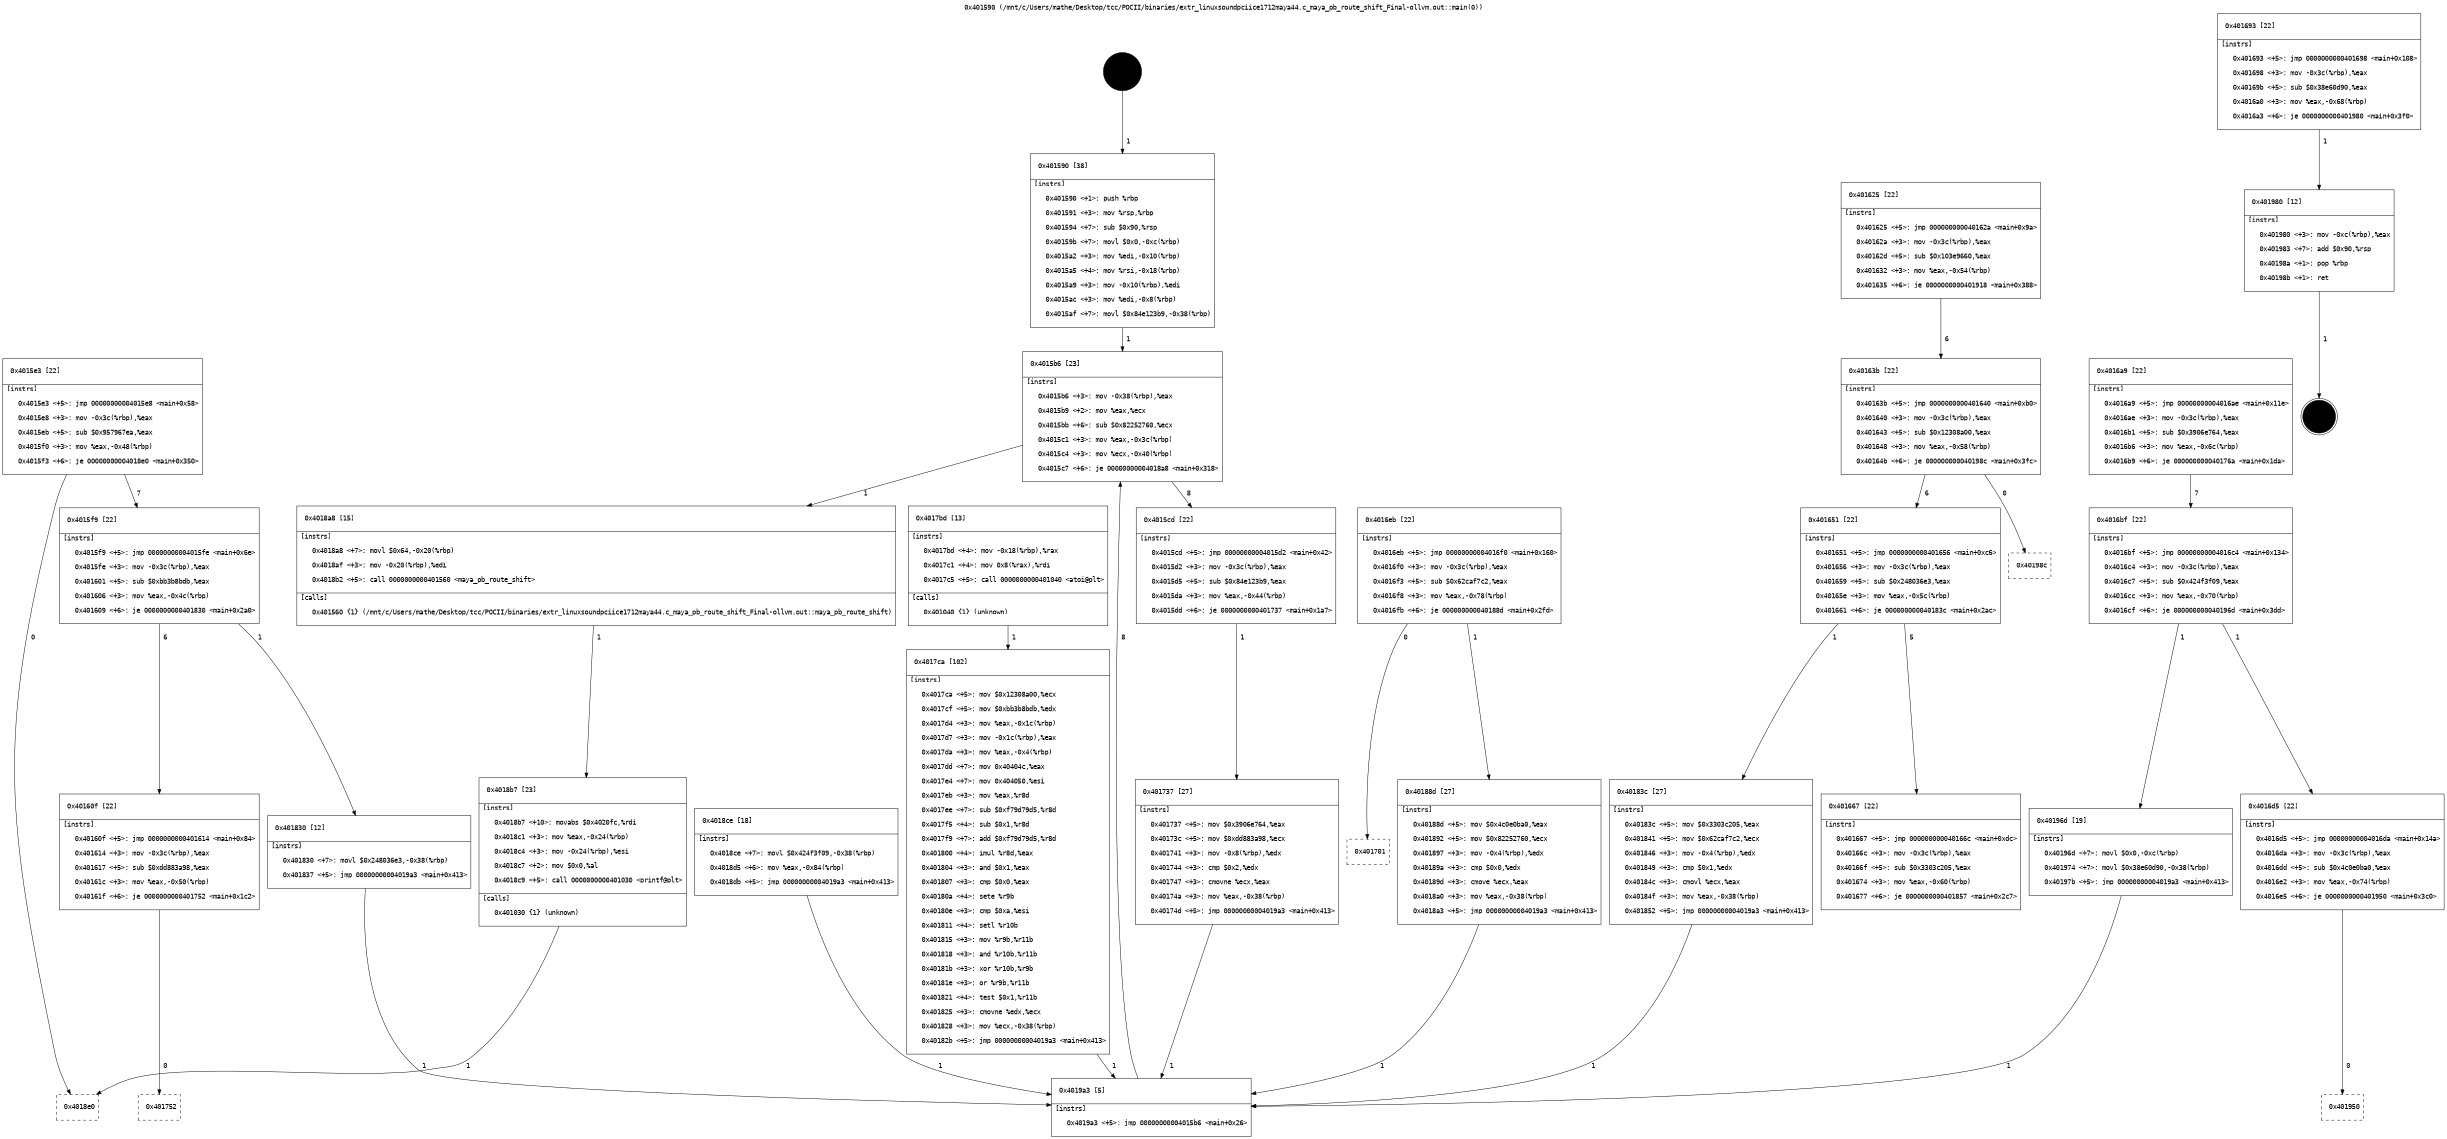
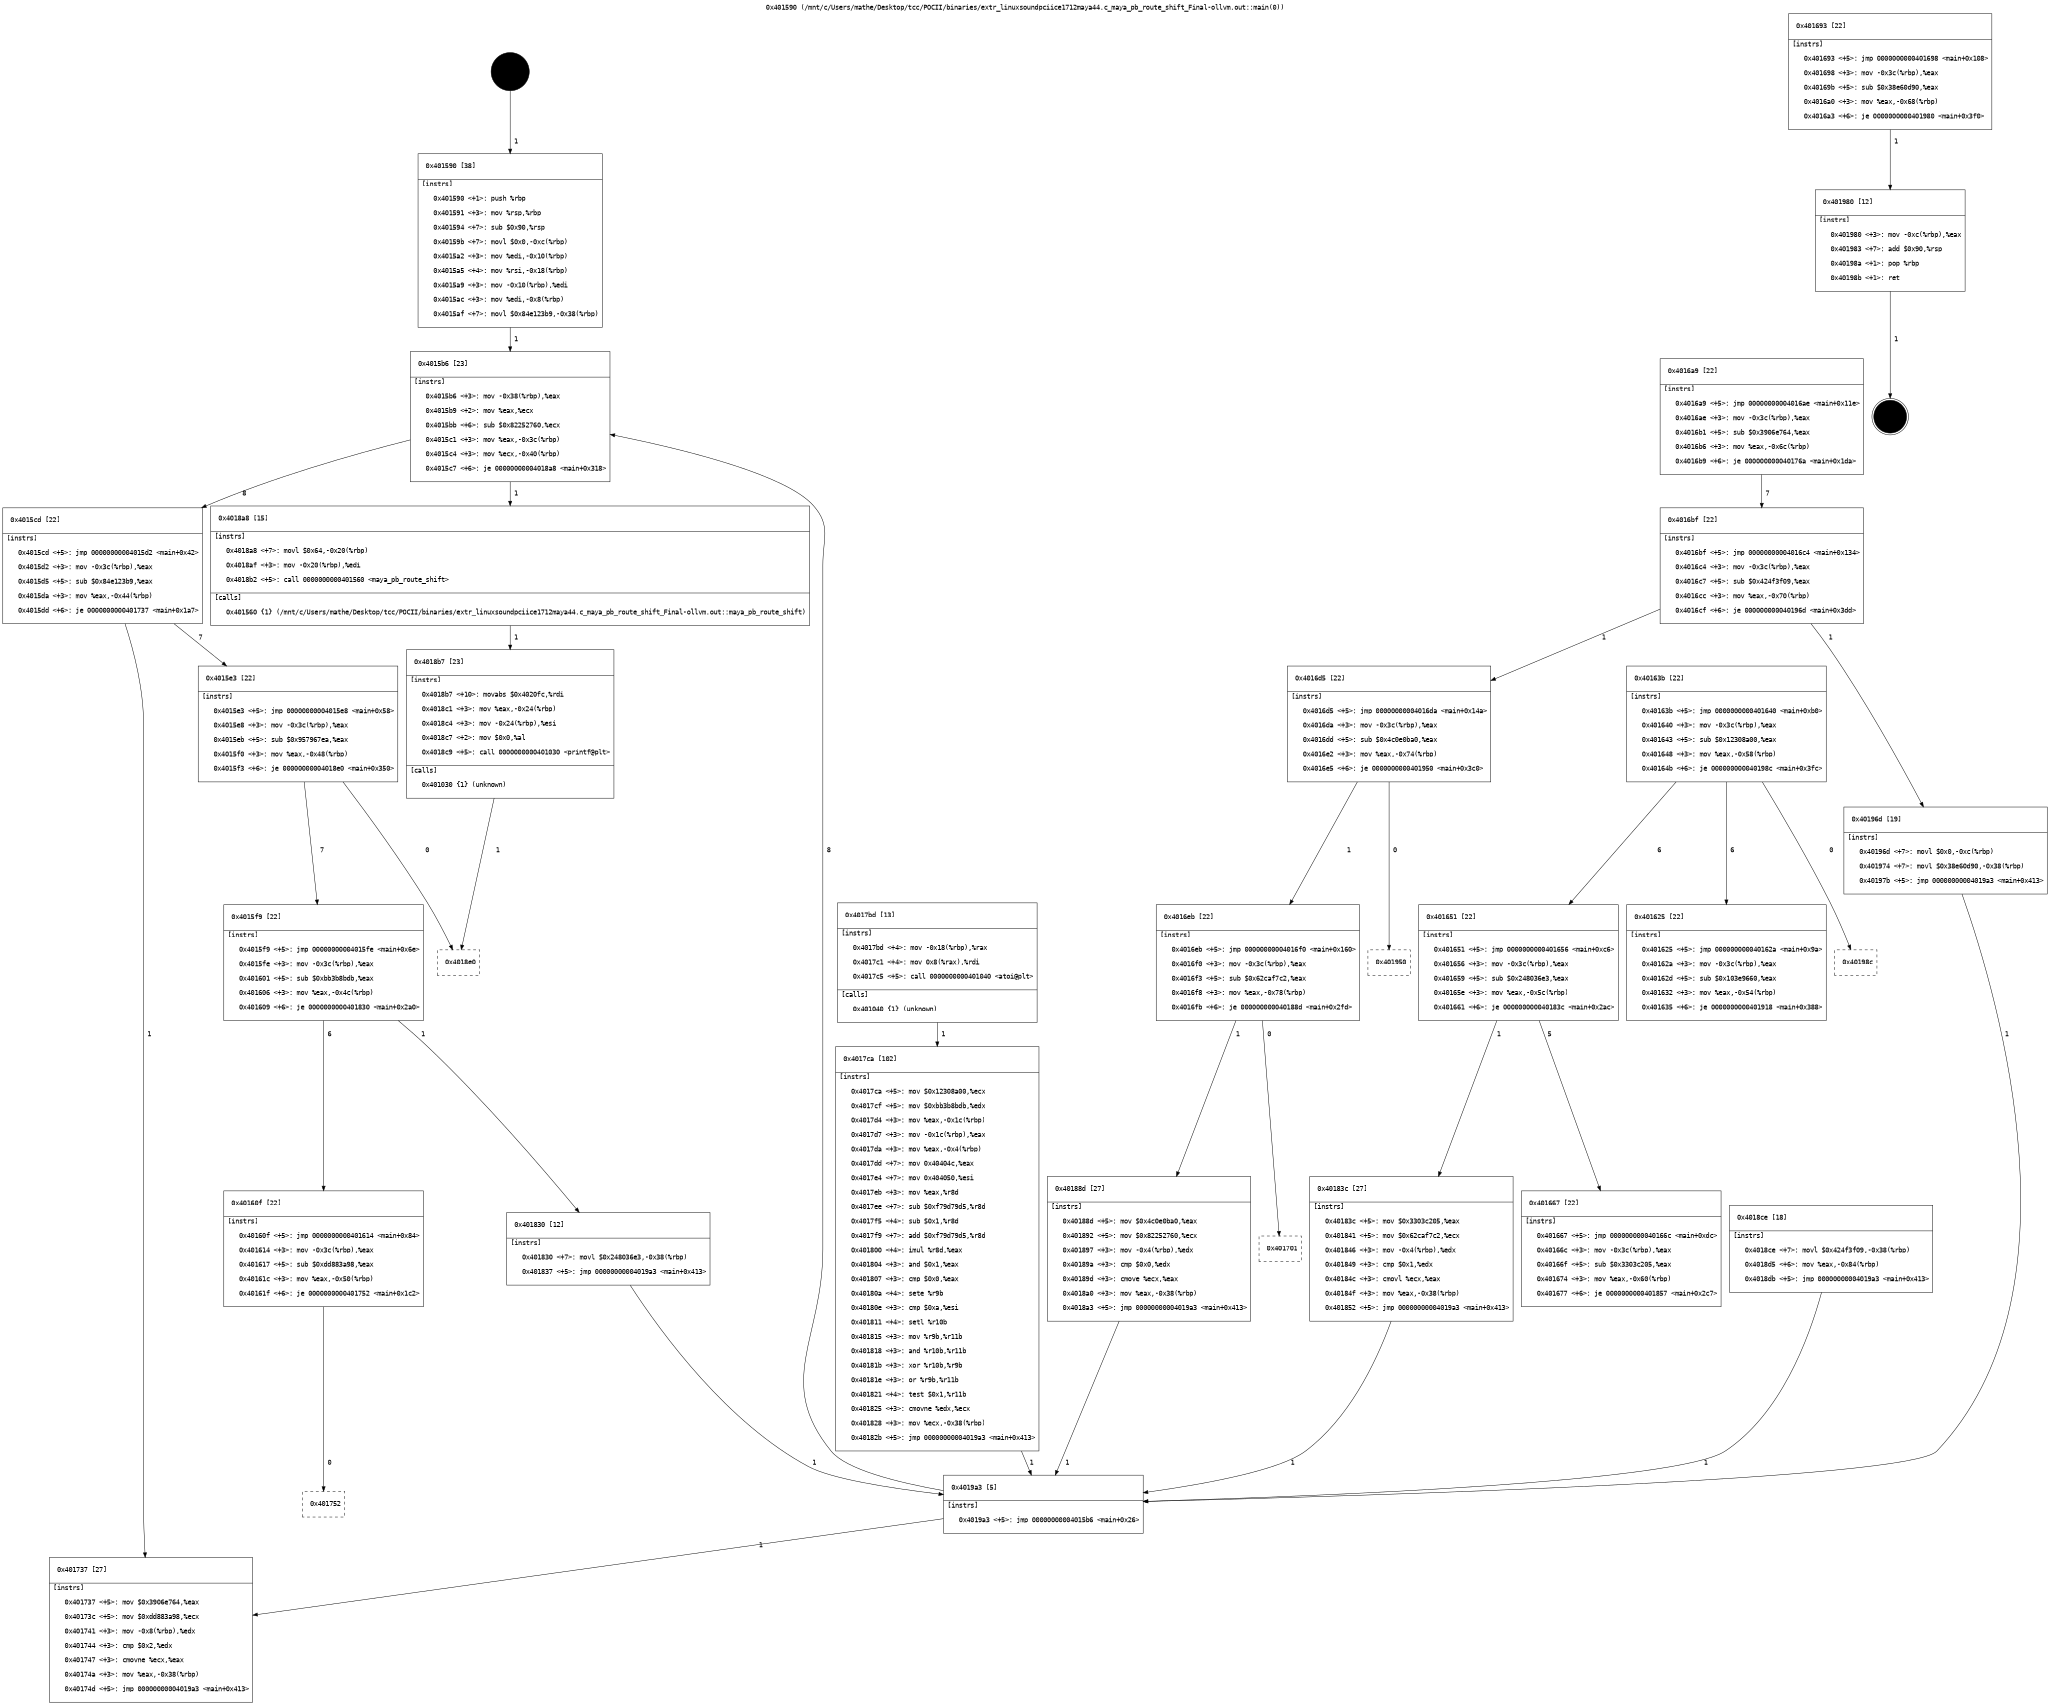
(1941, 326) -> (1726, 841)
none -> (198, 643)
none -> (1325, 841)
(1188, 999) -> (600, 1567)
